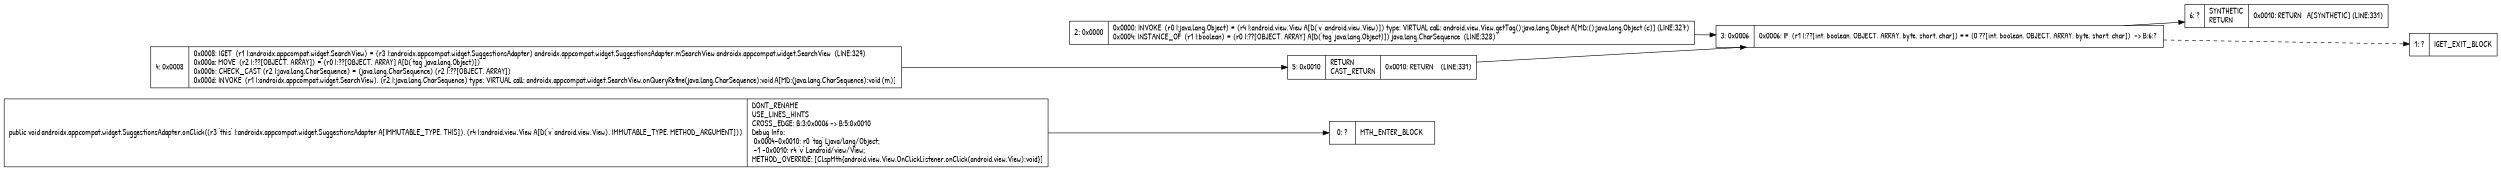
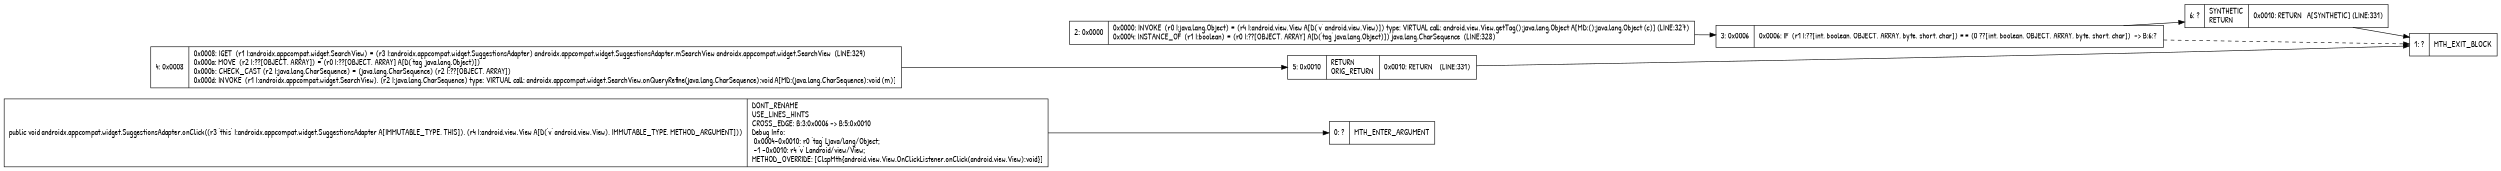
none -> (2378, 32)
(2463, 44) -> (2463, 44)
(1608, 55) -> (1940, 57)
(1353, 72) -> (1353, 72)
(1392, 133) -> (1392, 133)
